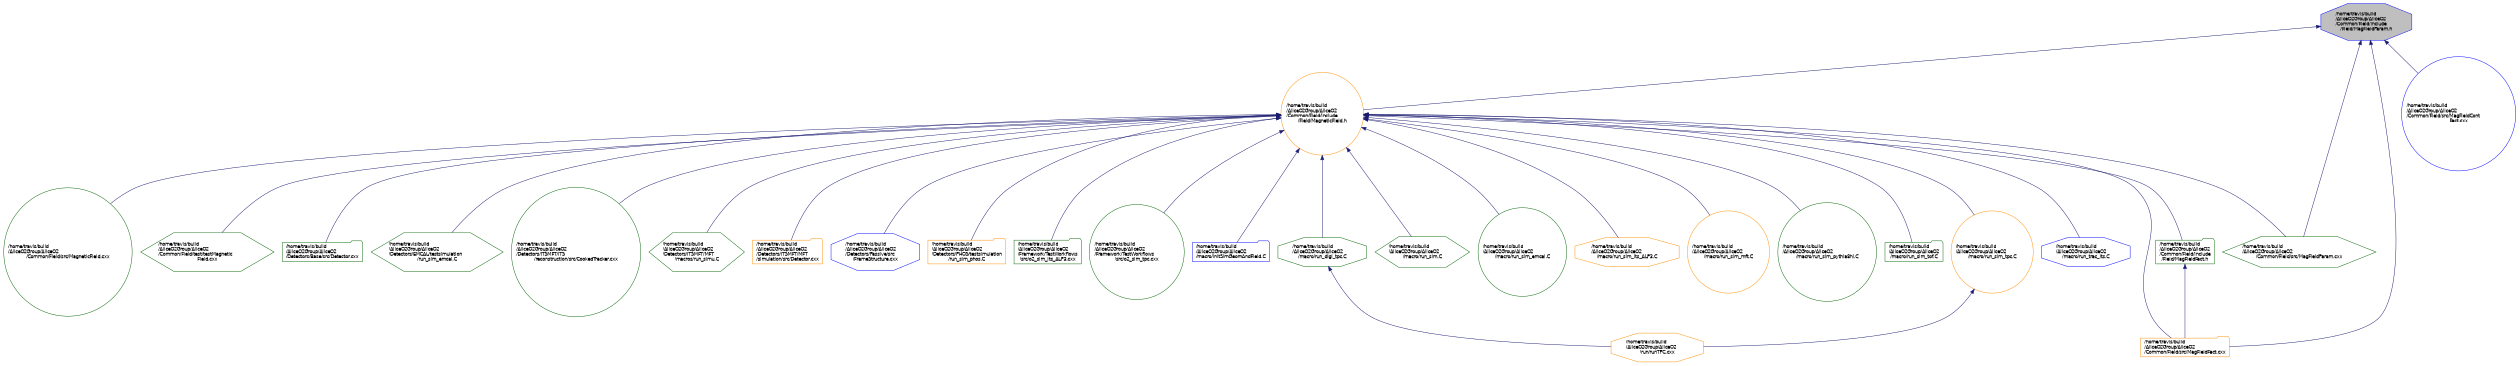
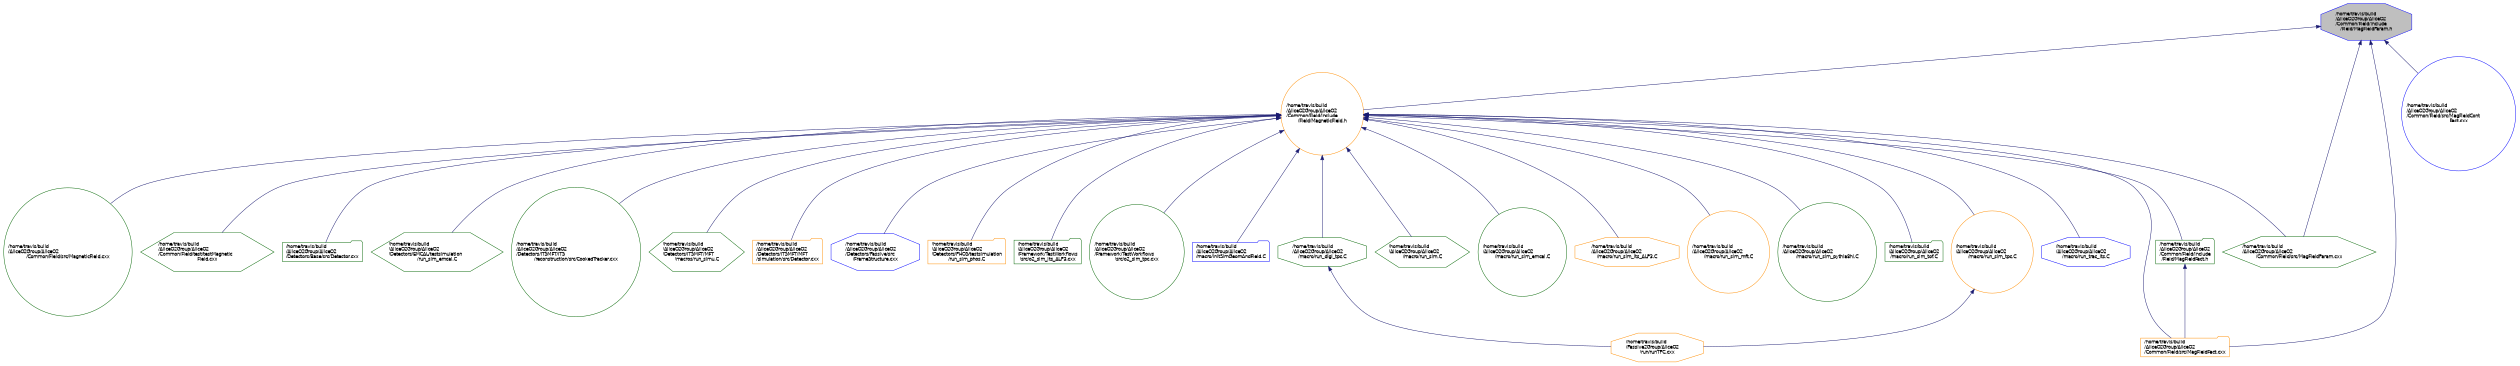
(1657, 347) -> (1657, 347)
